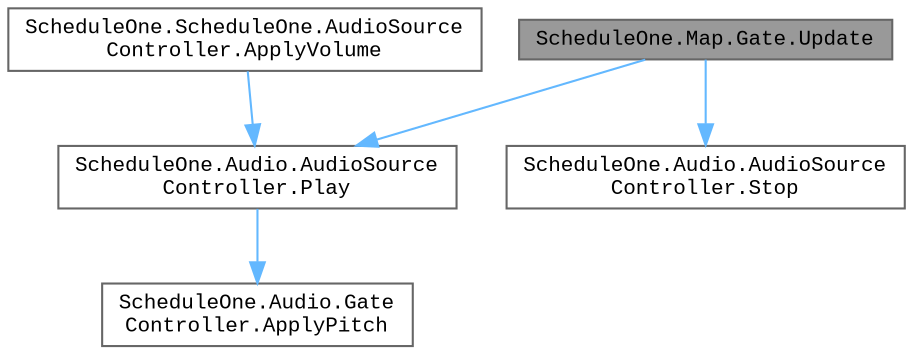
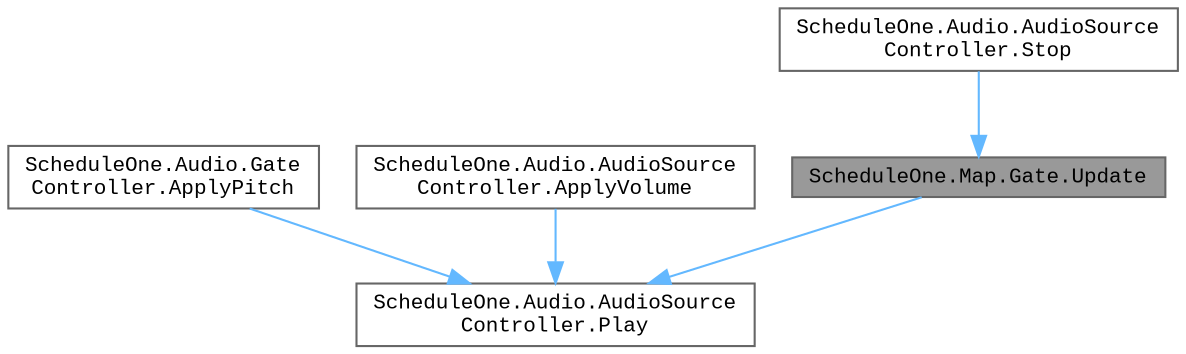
(245, 40) -> (556, 177)
(706, 92) -> (979, 104)
(257, 235) -> (350, 243)
